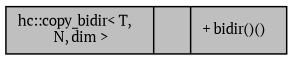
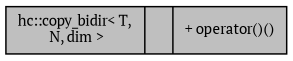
(234, 30) -> (230, 30)
